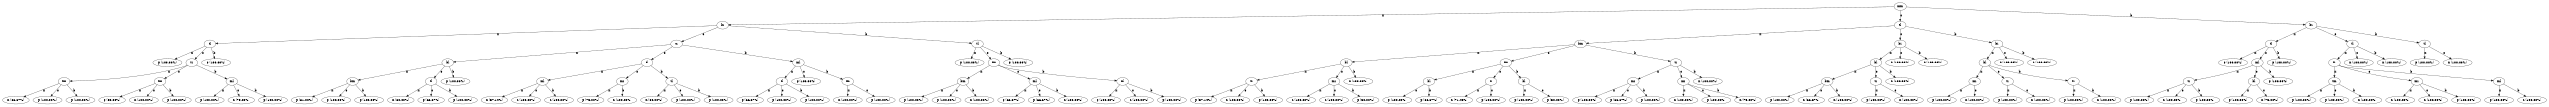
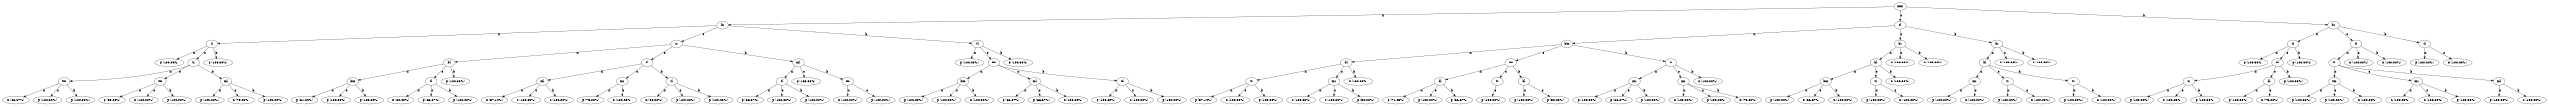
none -> (1396, 100)
(1459, 100) -> none
